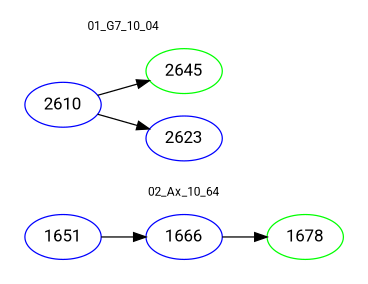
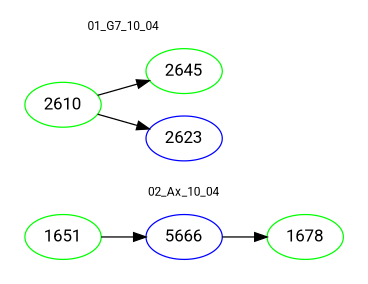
(63, 105) -> (63, 105)
(184, 193) -> (184, 193)
(63, 237) -> (63, 237)
(184, 237) -> (184, 237)
